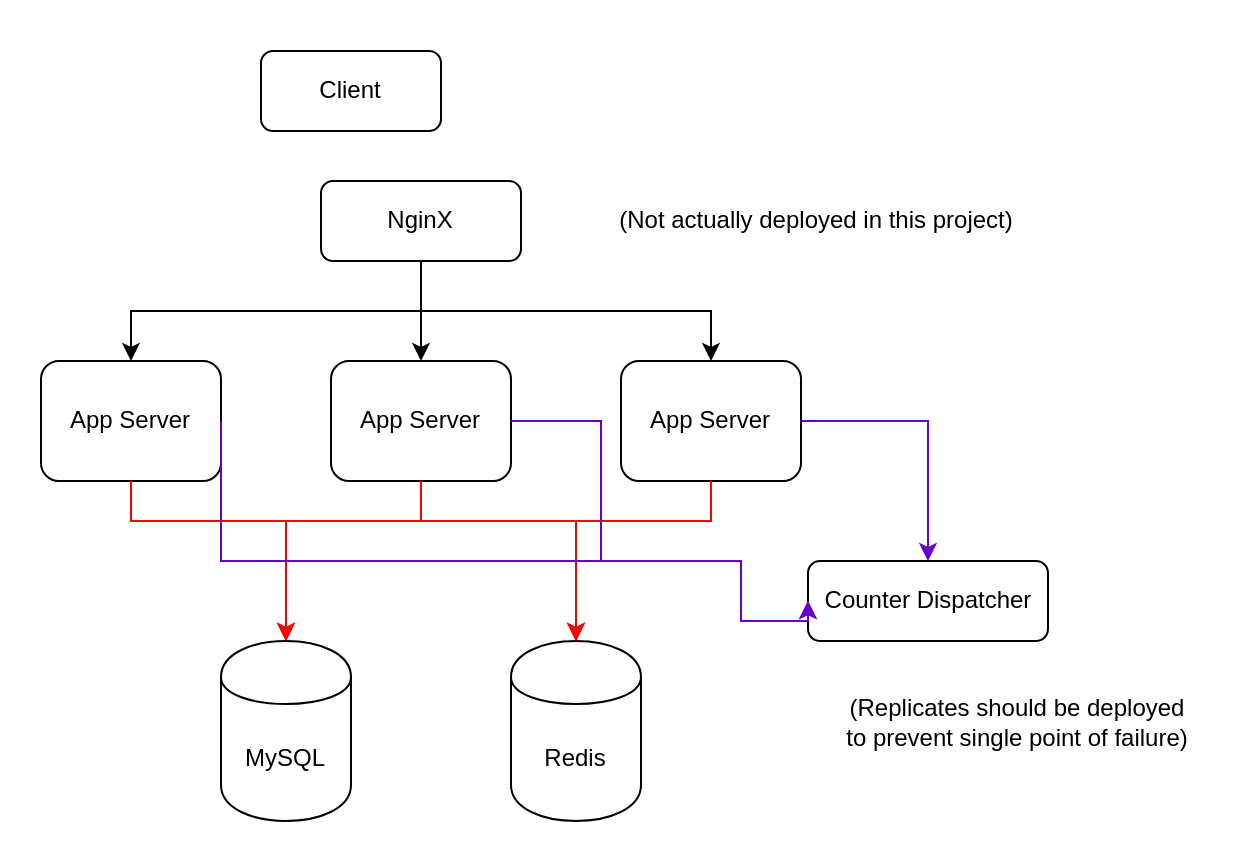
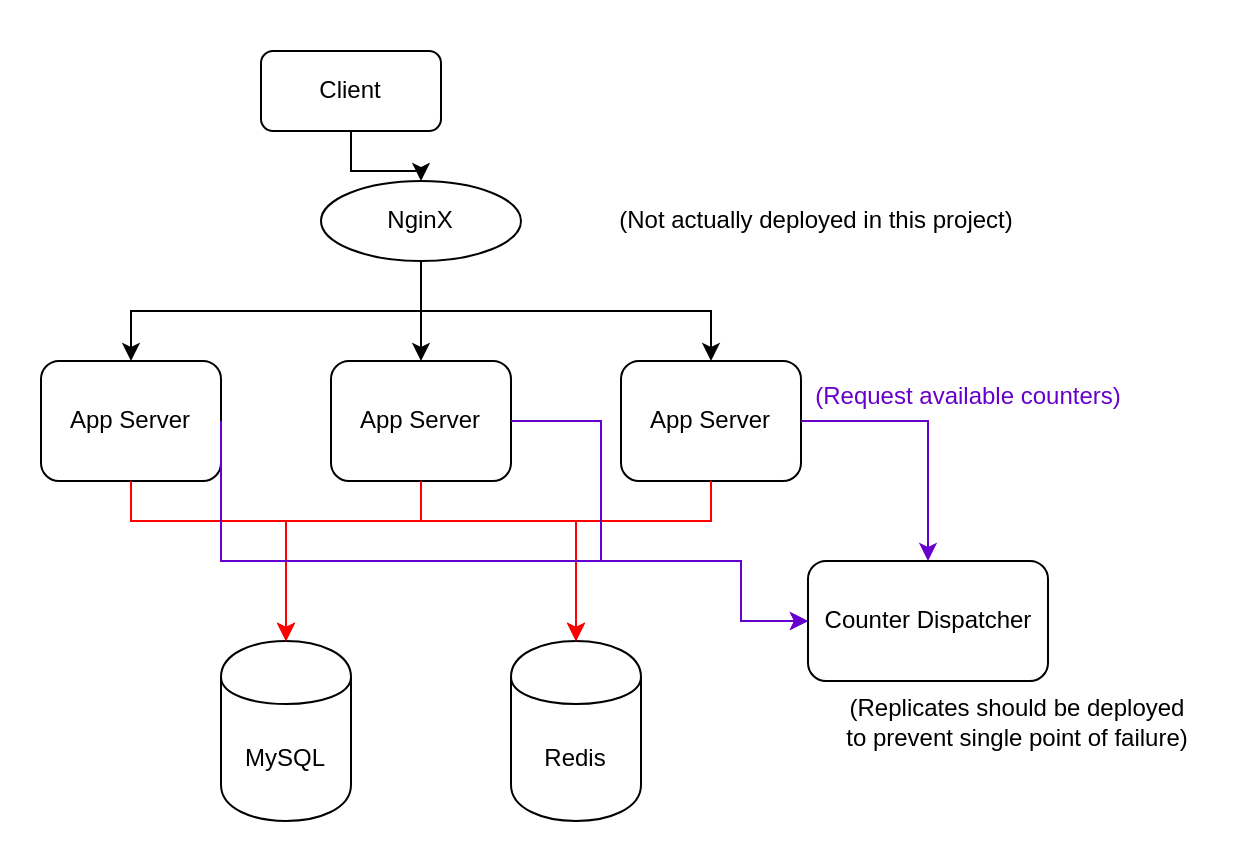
none -> (367, 171)
(421, 221) -> (421, 221)
none -> (968, 397)
(928, 601) -> (928, 621)
